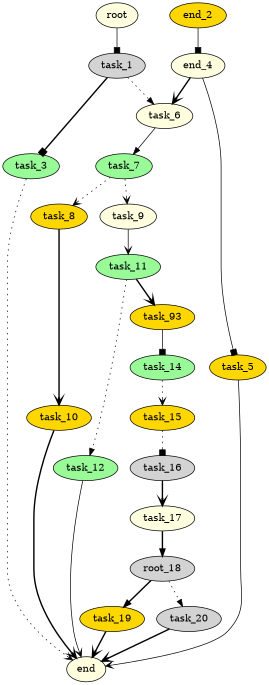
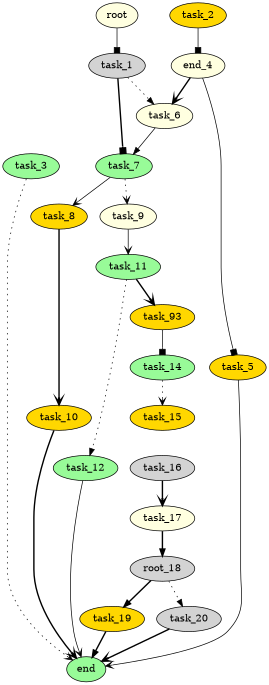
(198, 15) -> (198, 15)
(76, 113) -> (120, 112)
(94, 189) -> (94, 189)
(162, 439) -> none
(101, 641) -> (101, 641)
(86, 669) -> (86, 669)
